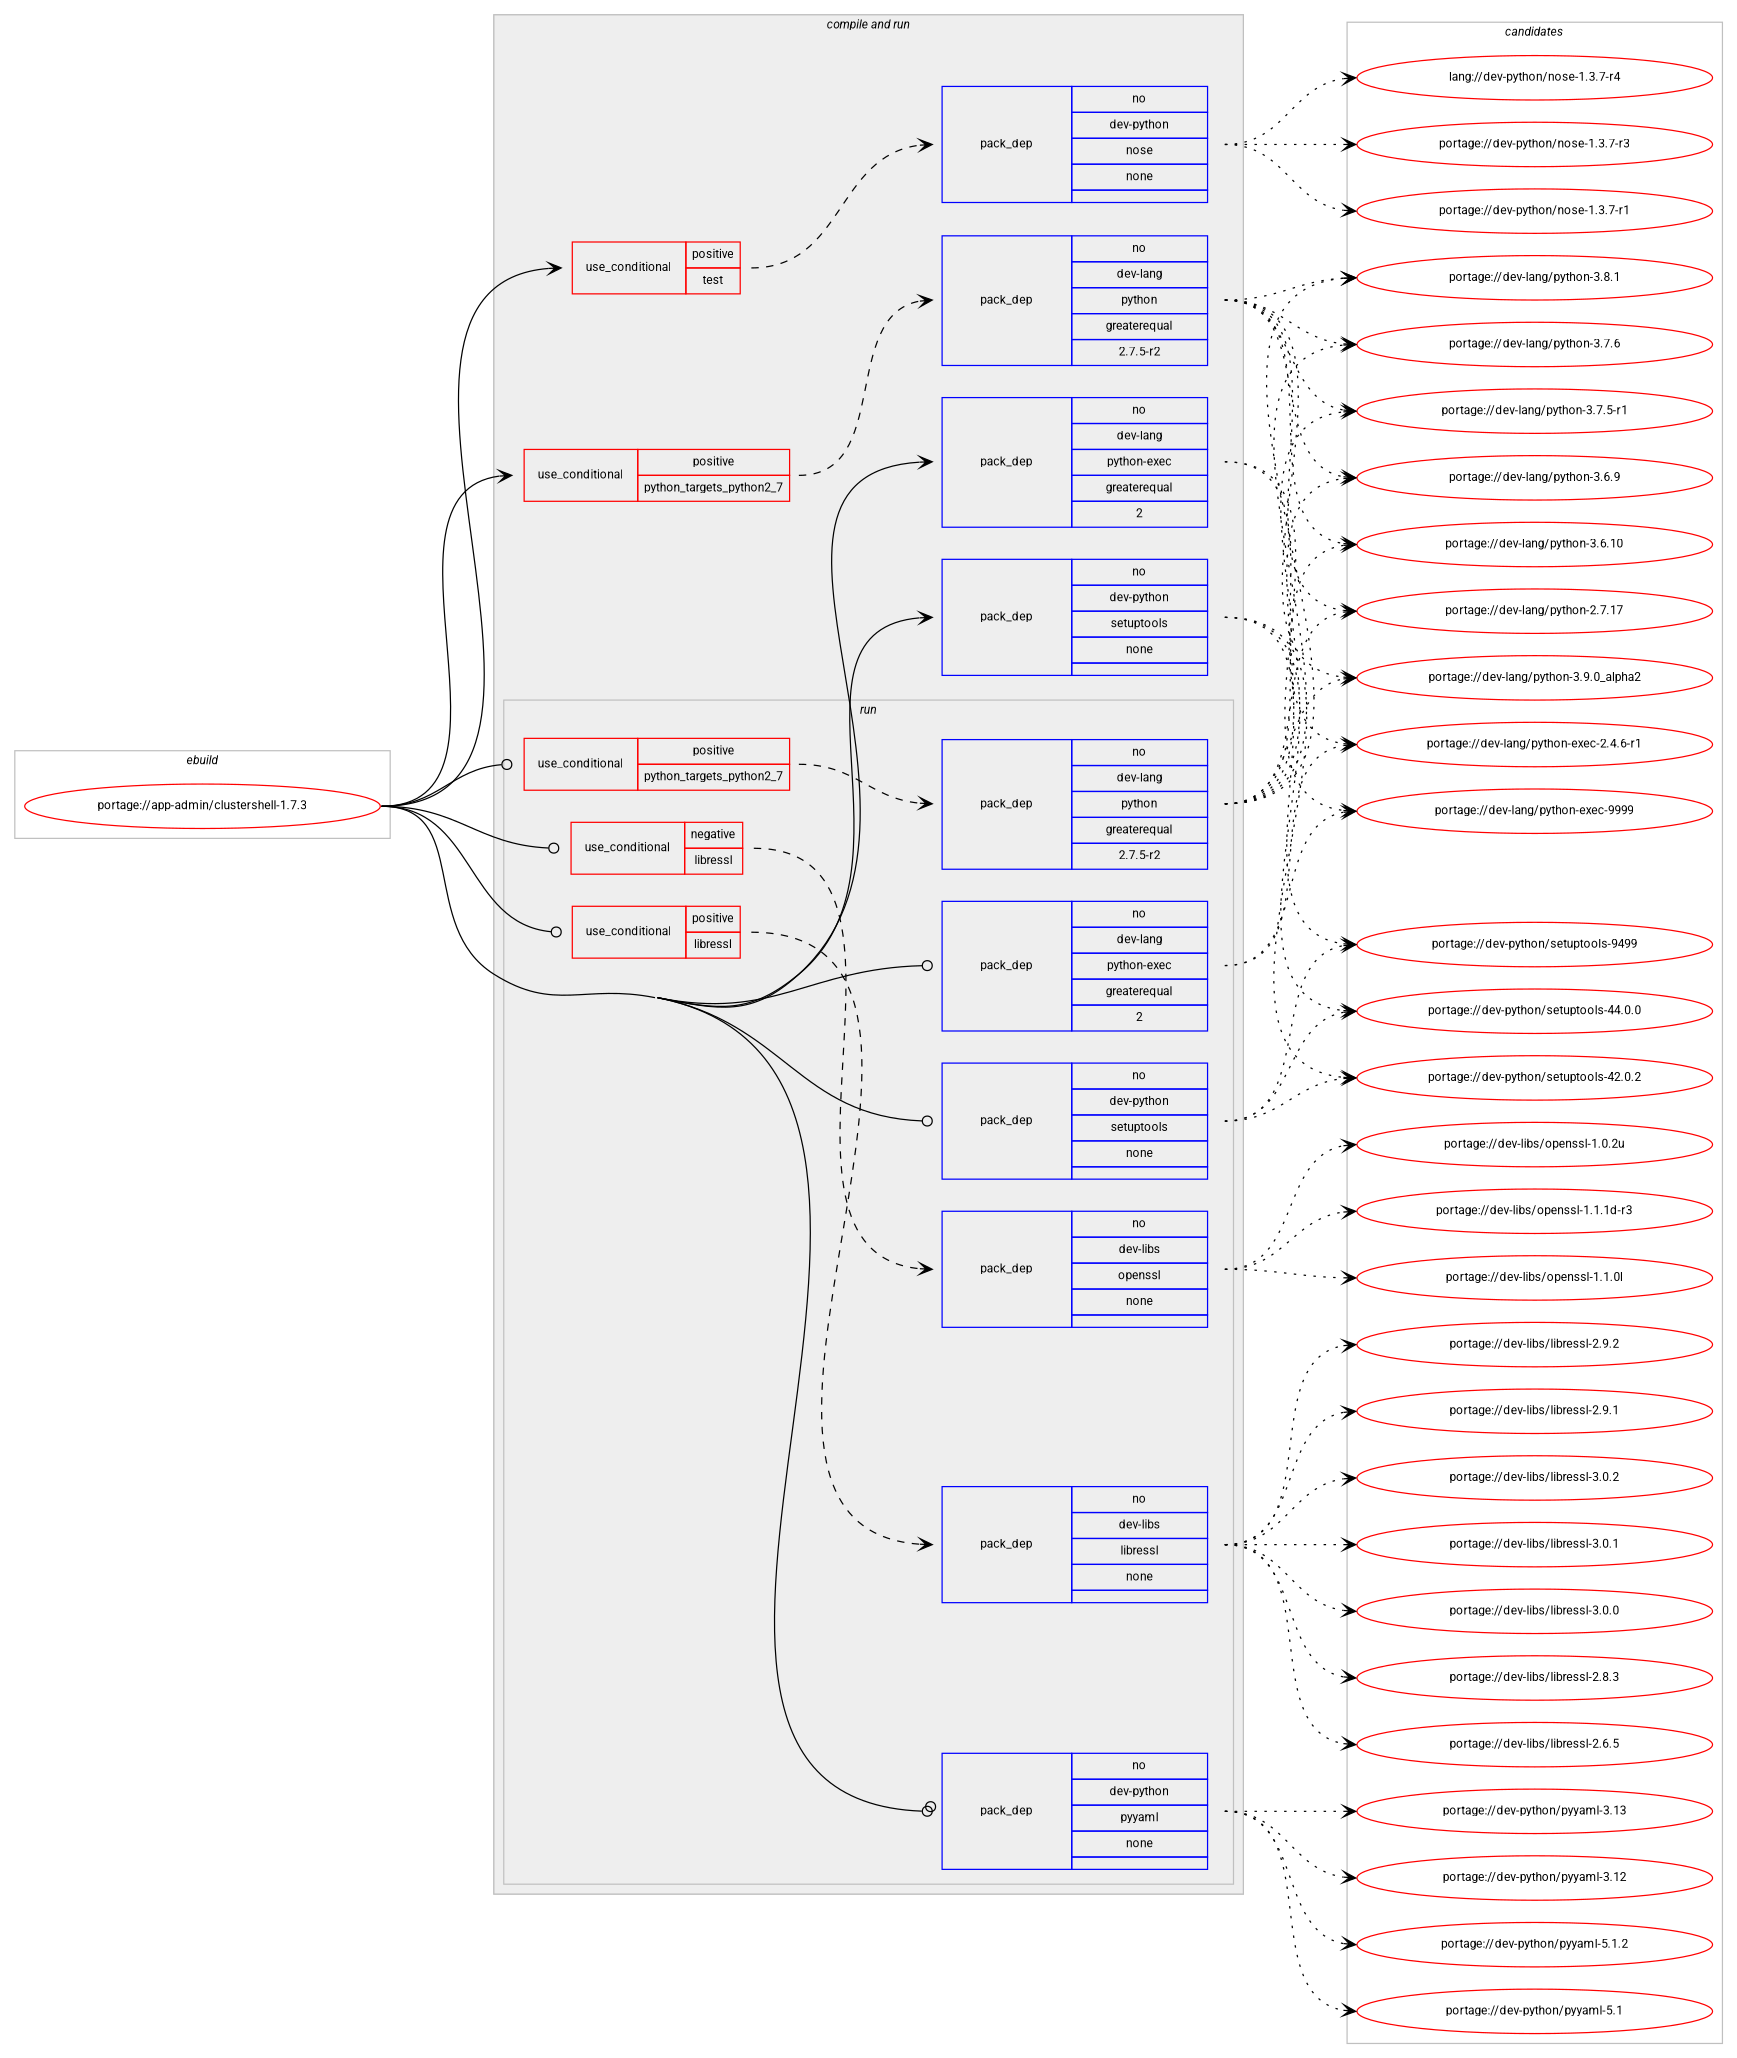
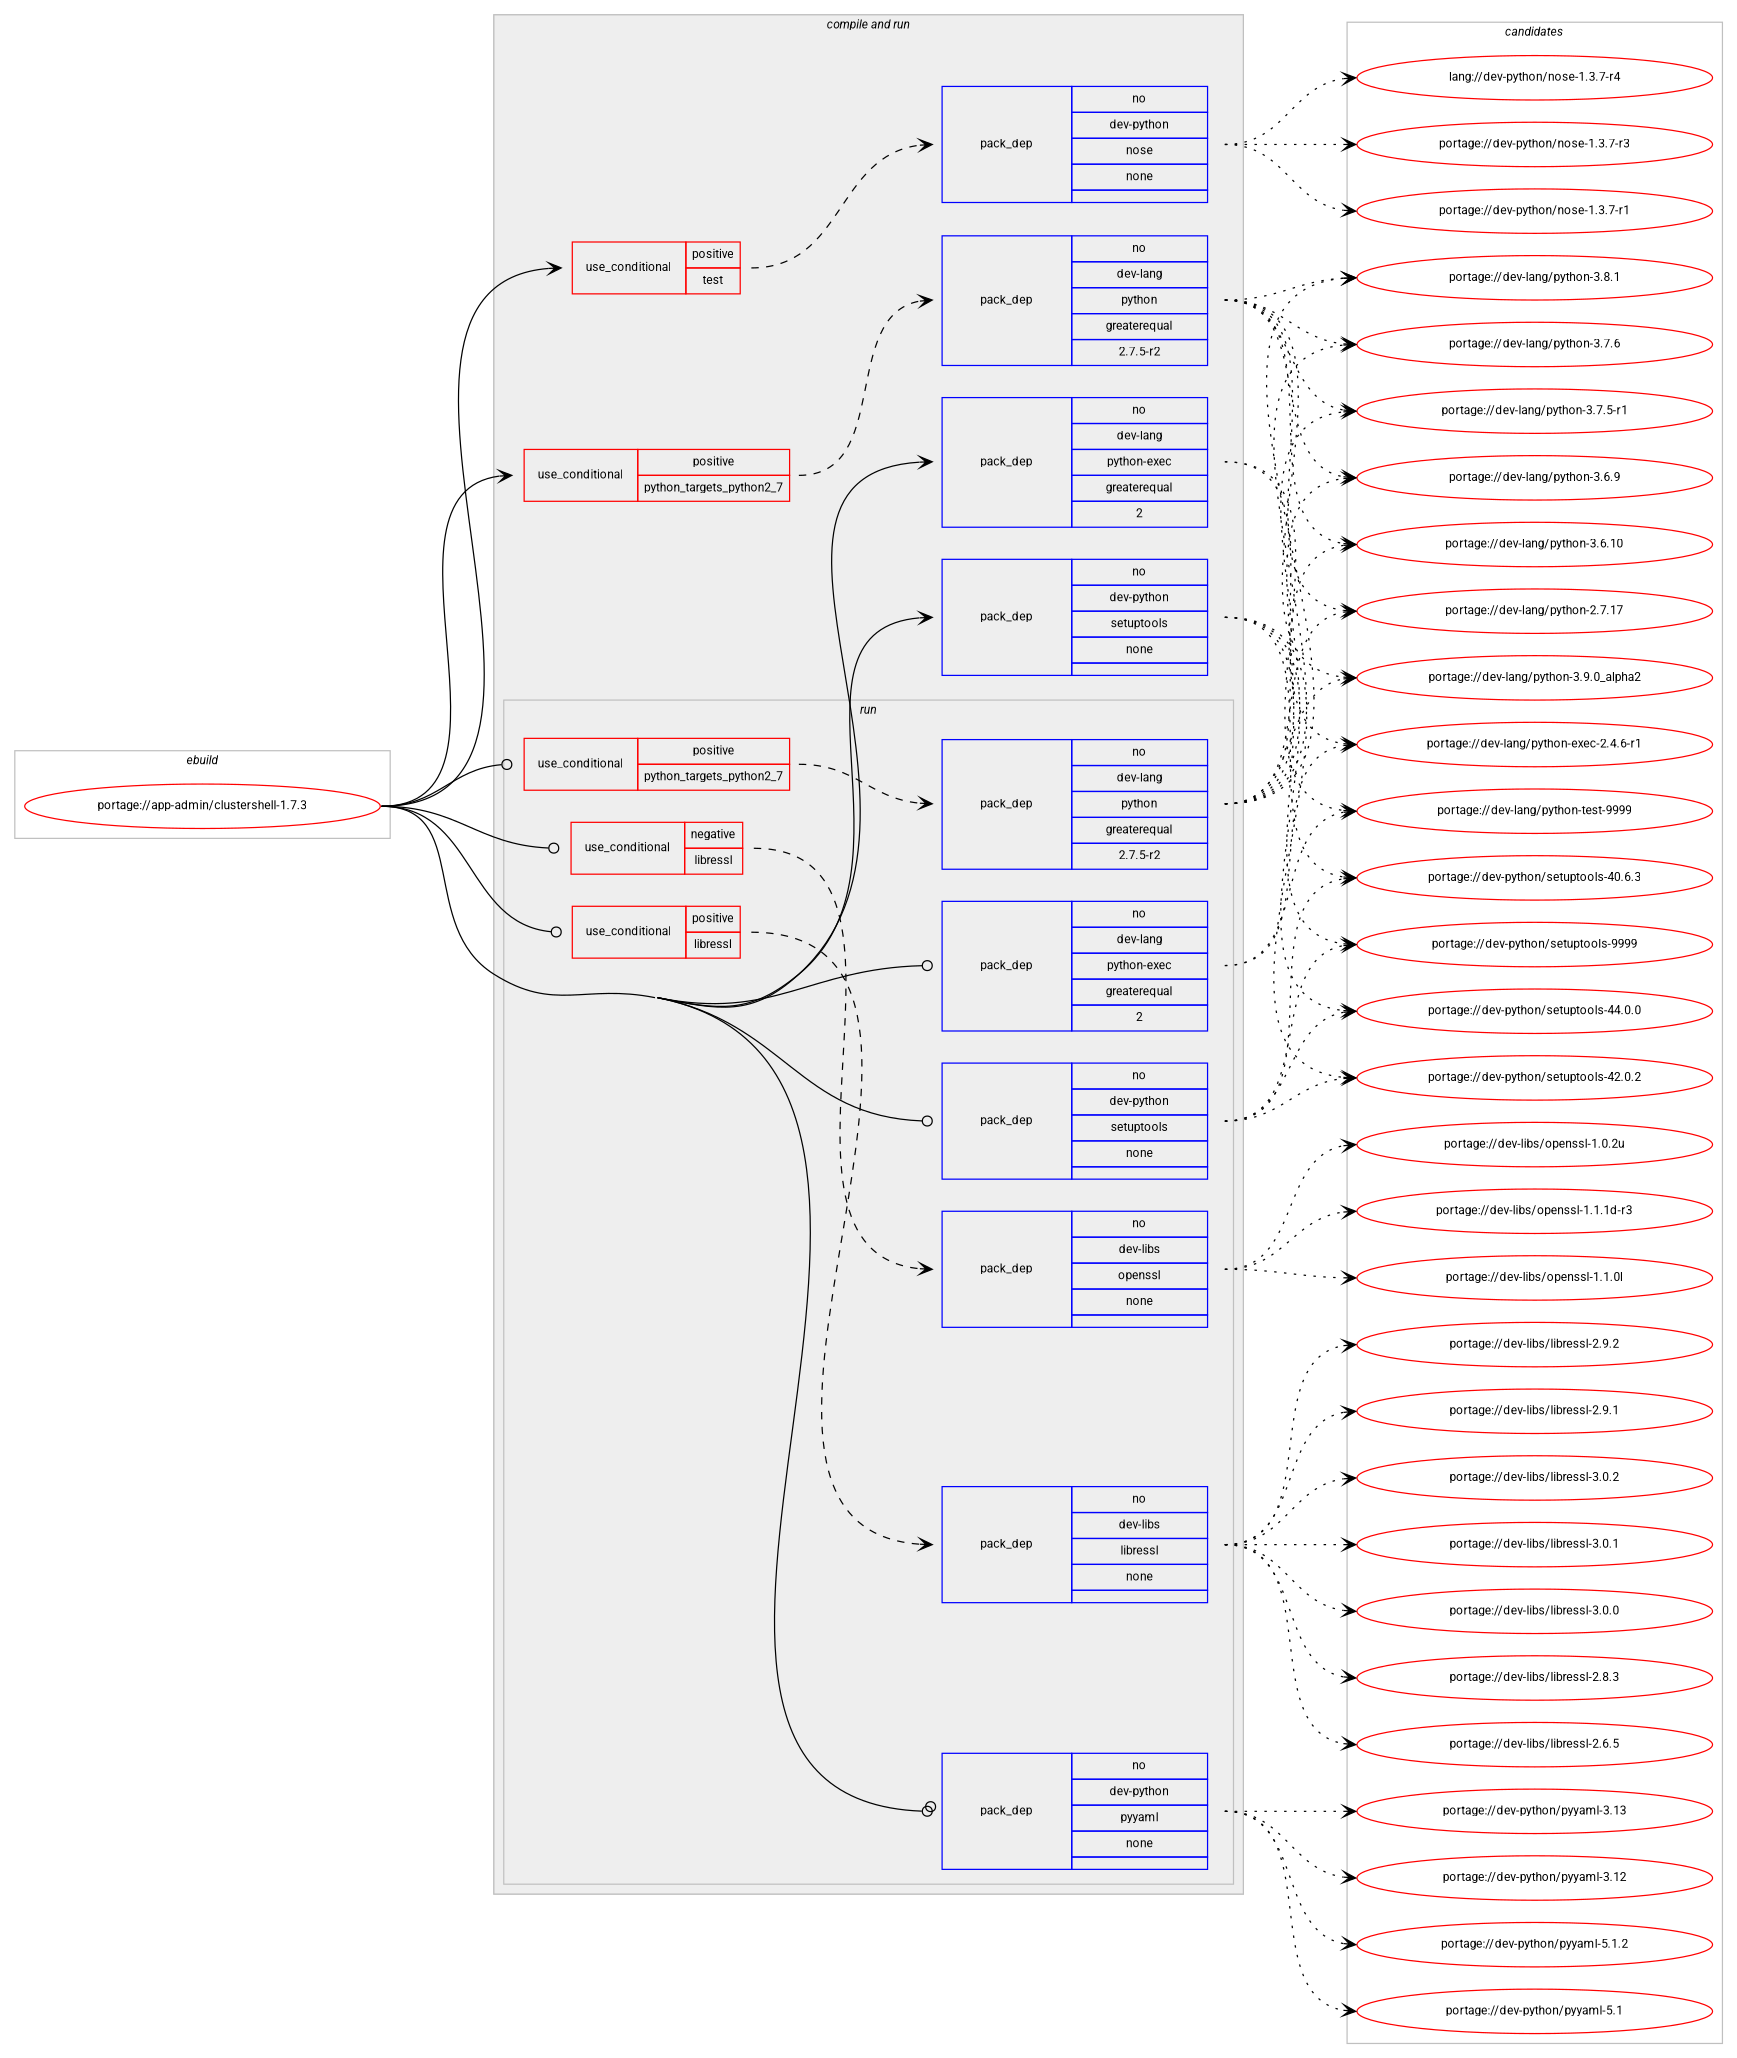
(1535, 811) -> (1535, 811)
none -> (1535, 878)
(1535, 945) -> (1535, 945)
